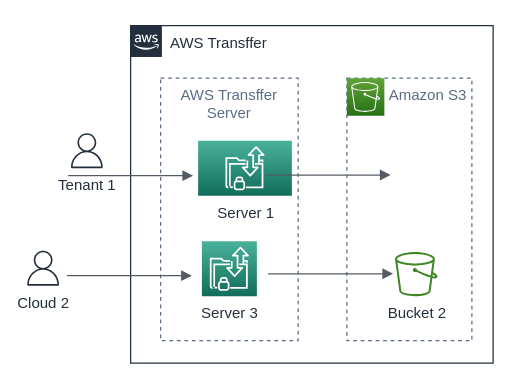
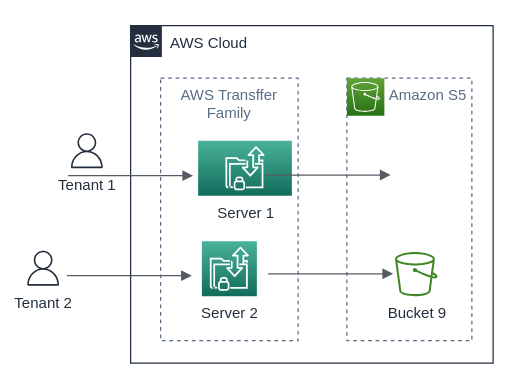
(223, 43) -> (205, 43)
(229, 95) -> (229, 95)
(409, 95) -> (409, 95)
(44, 303) -> (44, 303)
(230, 313) -> (230, 313)
(418, 313) -> (418, 313)
